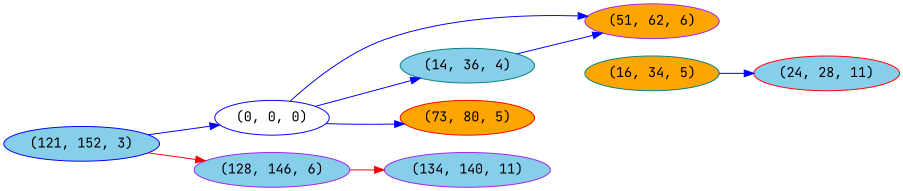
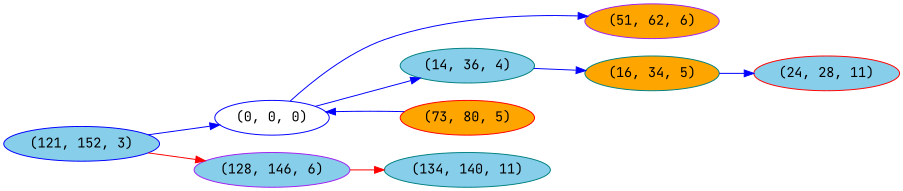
(555, 45) -> (555, 69)
(360, 124) -> (370, 111)
(467, 170) -> (467, 170)
